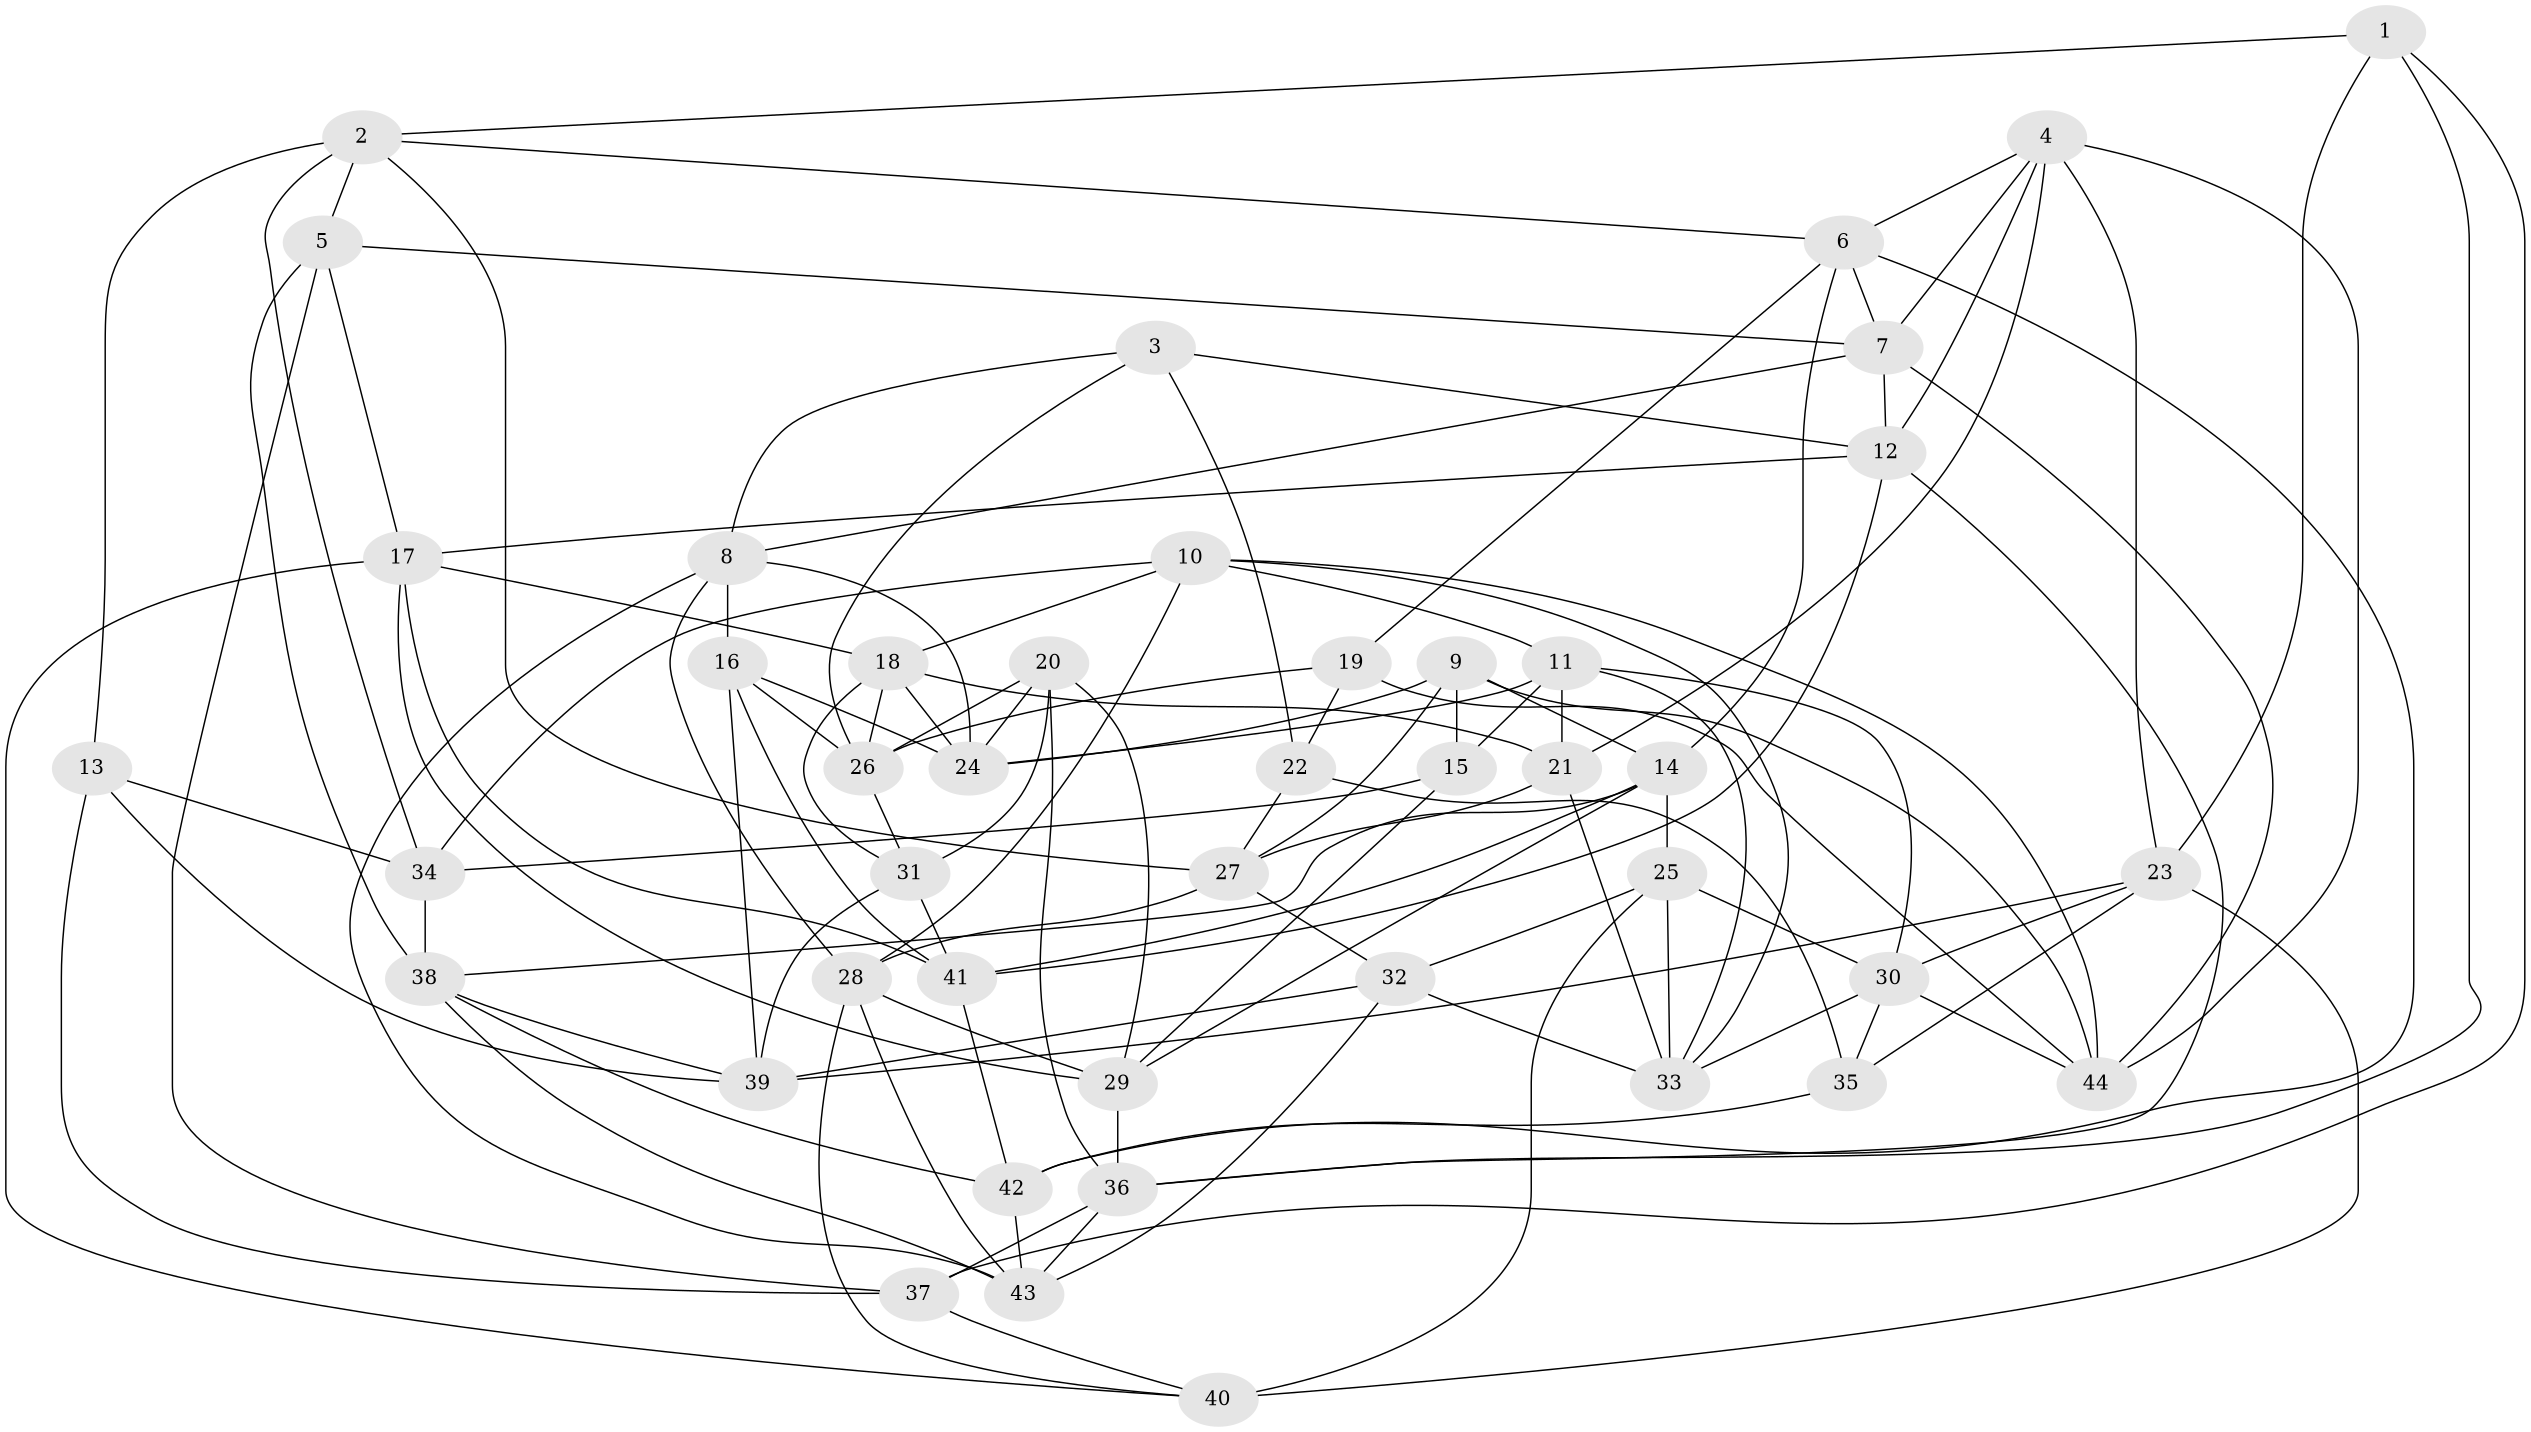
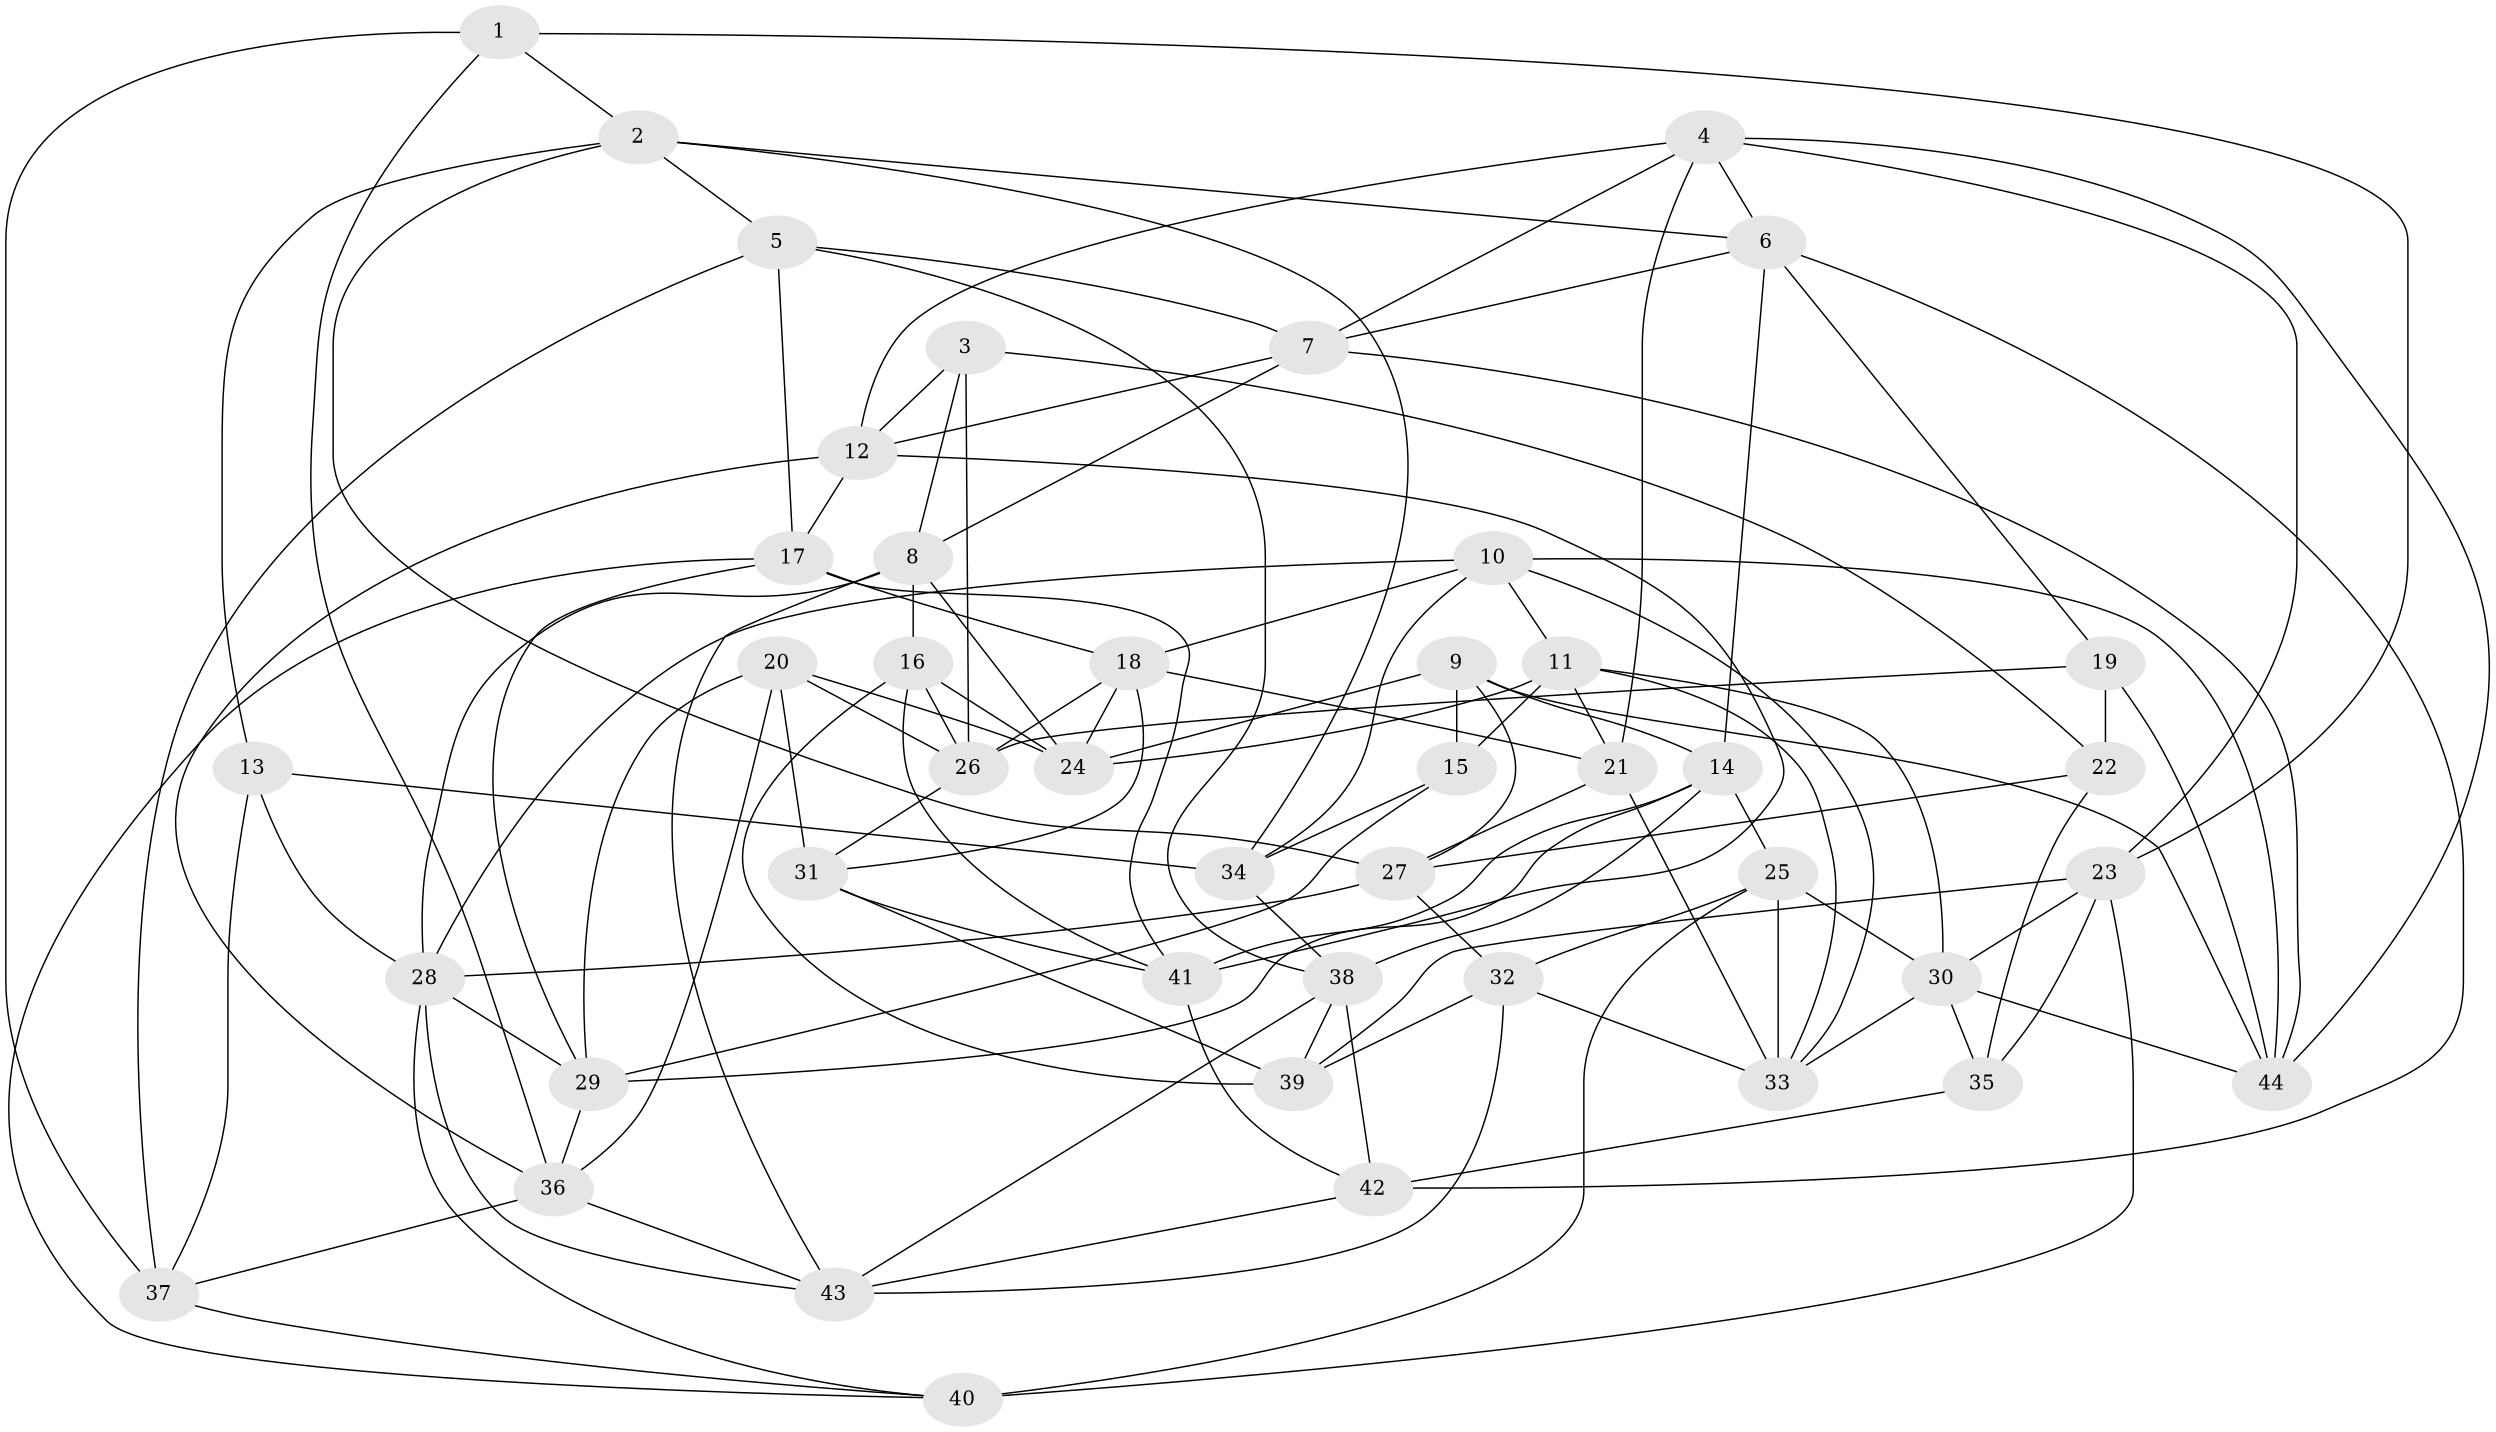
(397, 1015) -> (312, 891)
